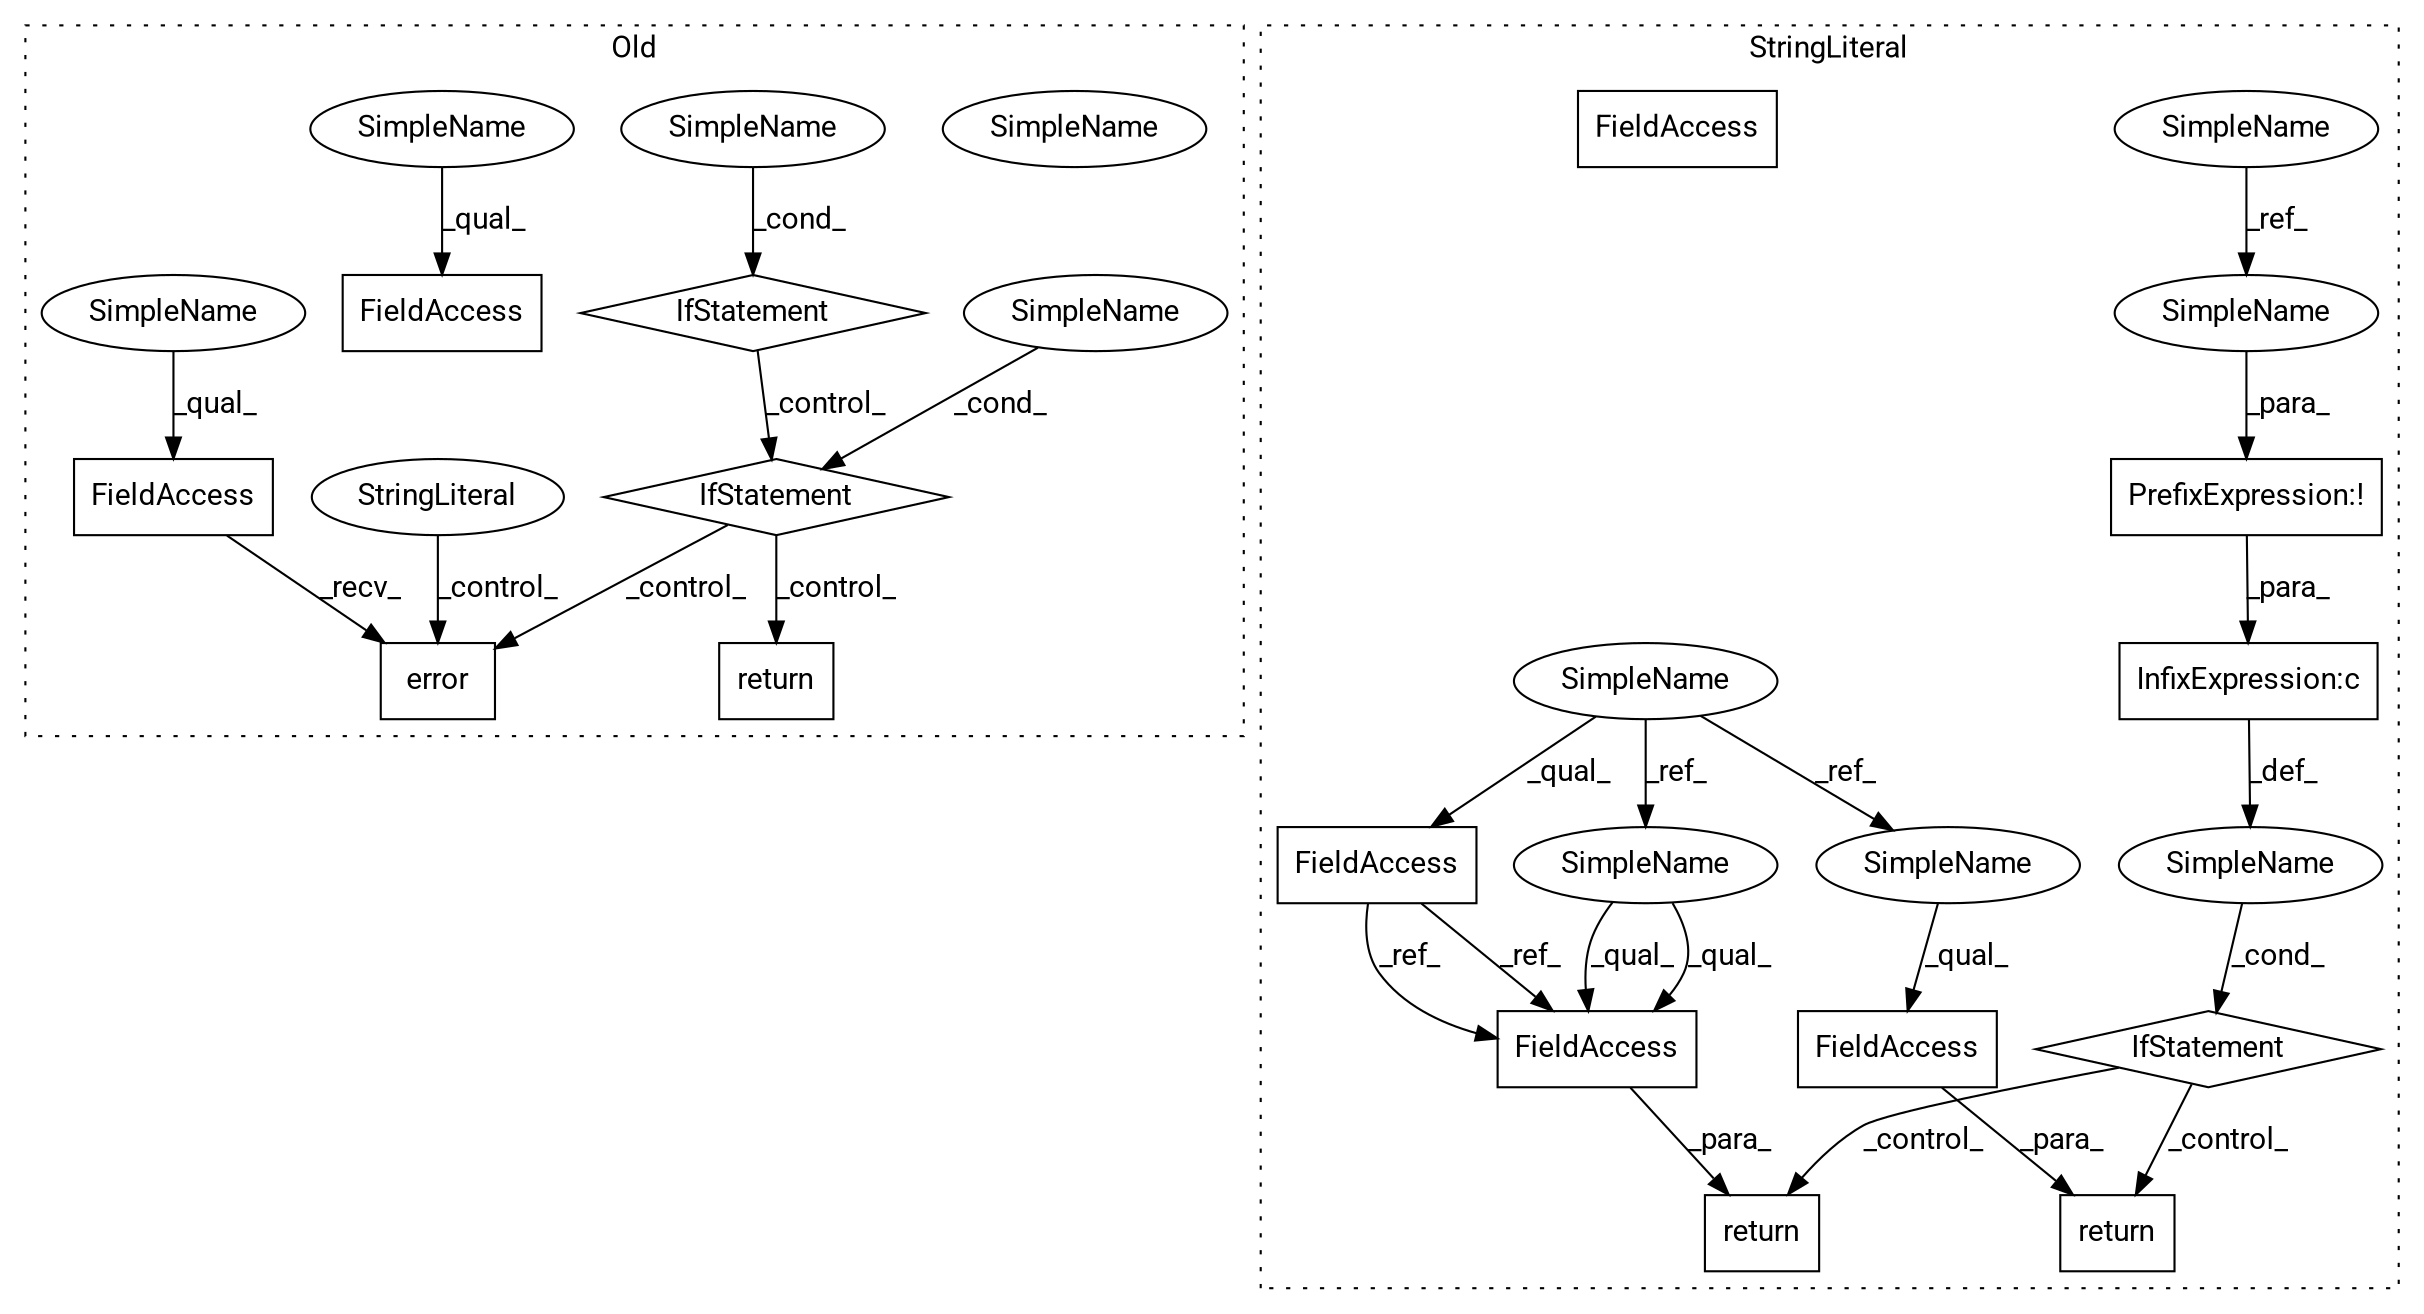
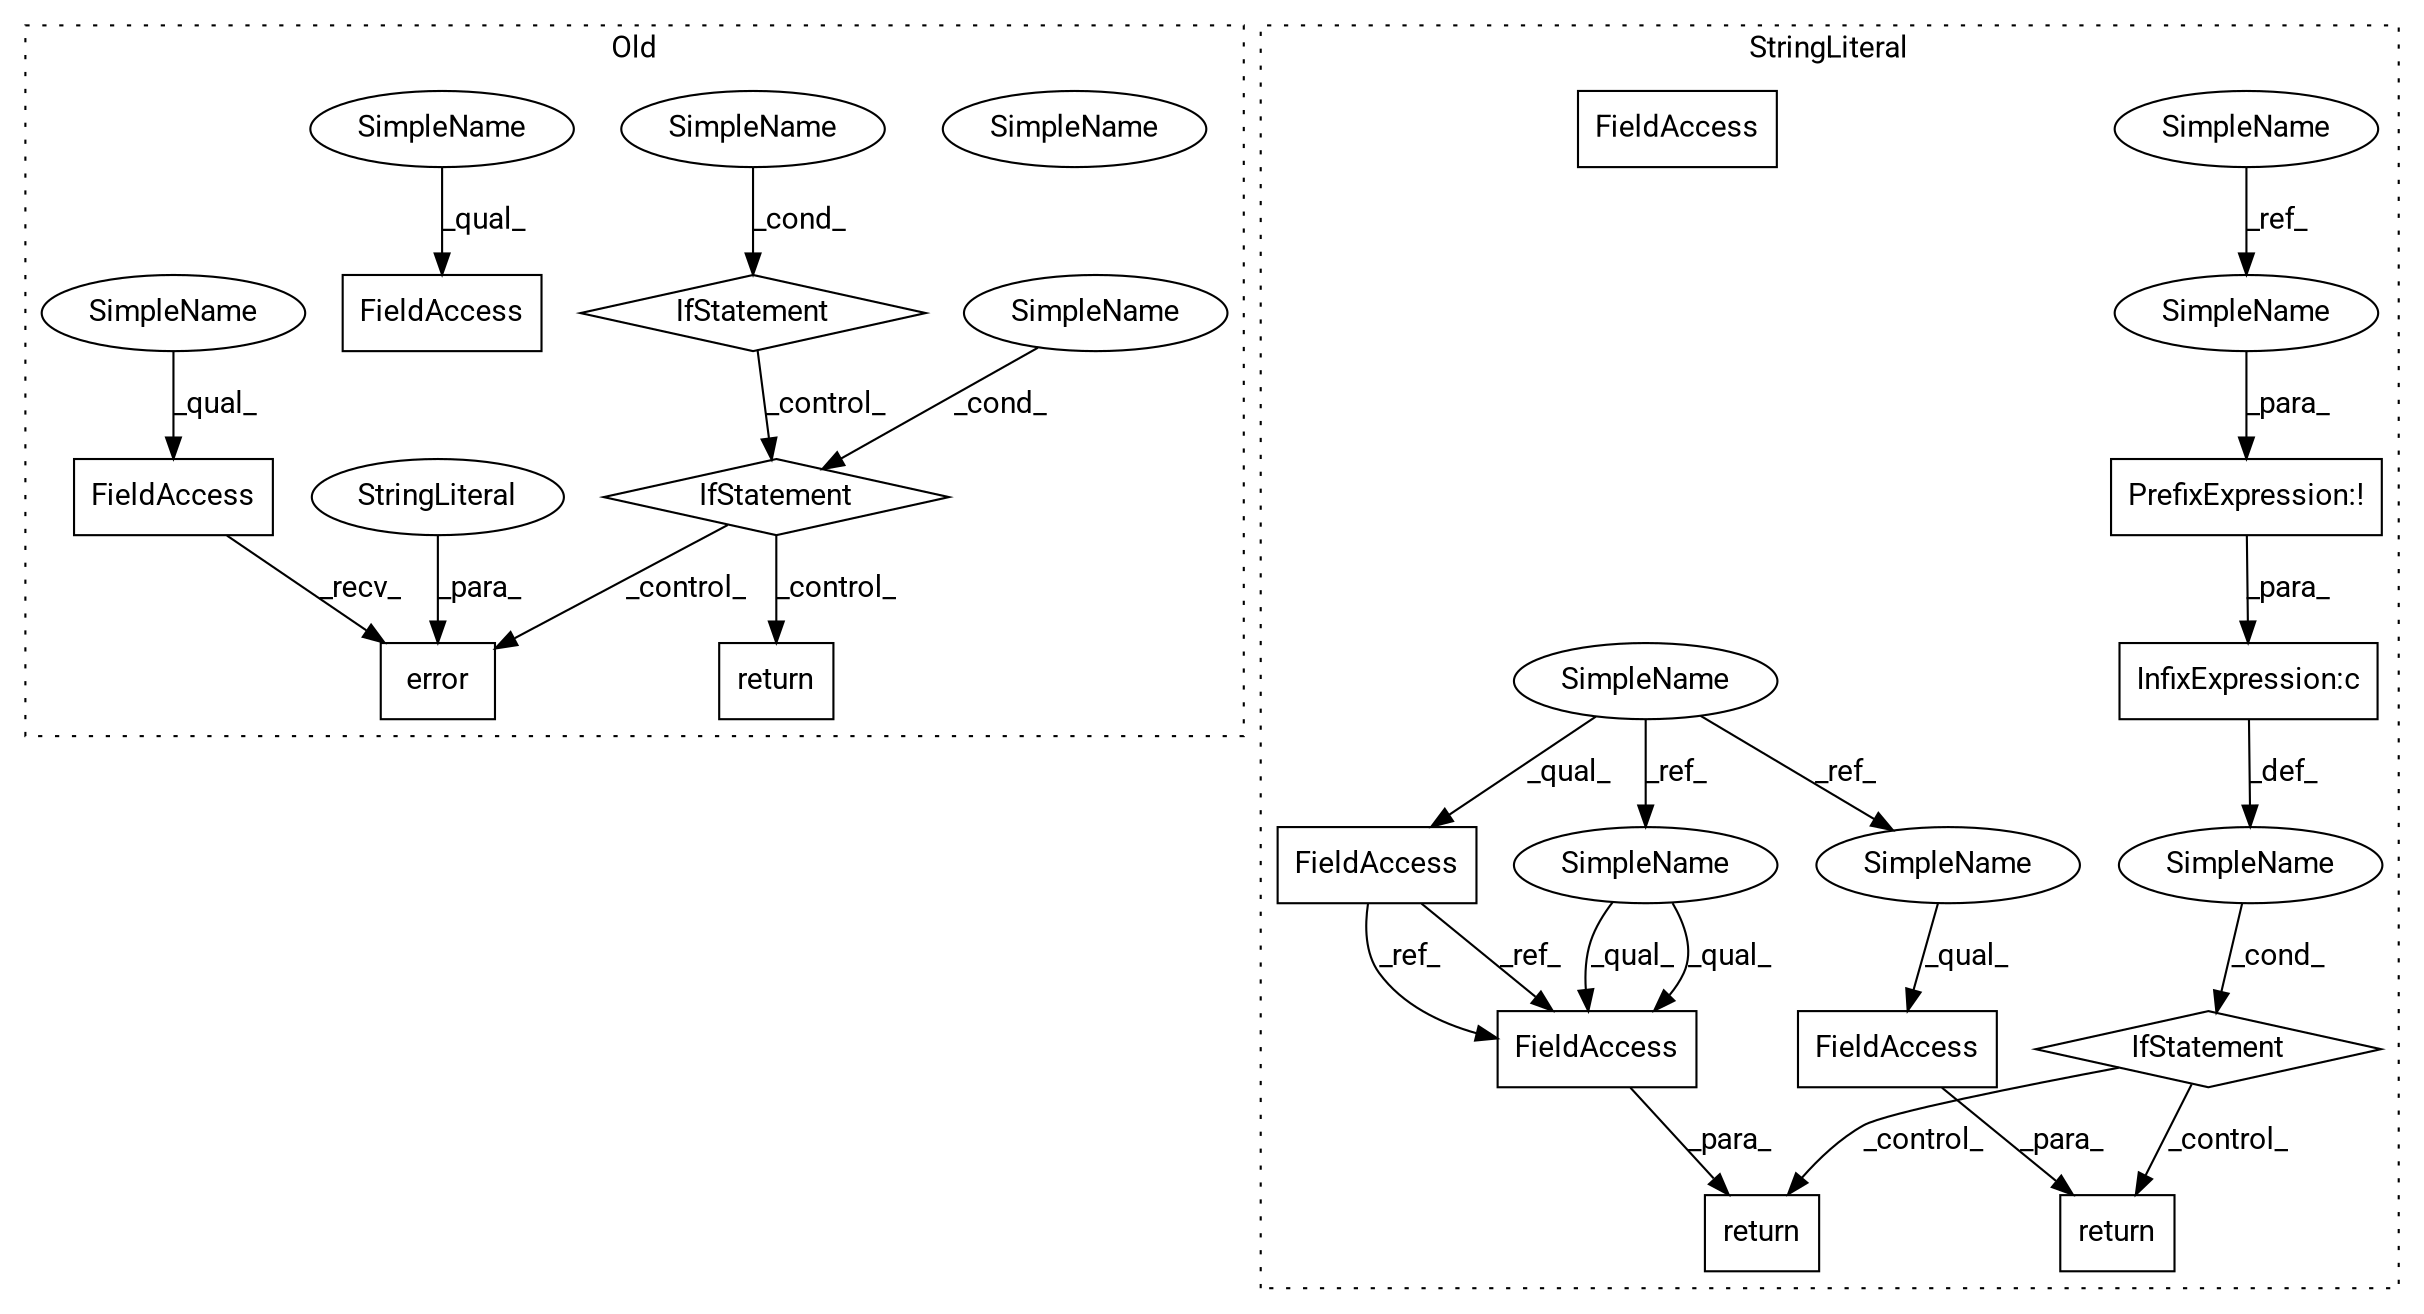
(498, 589) -> (480, 589)
